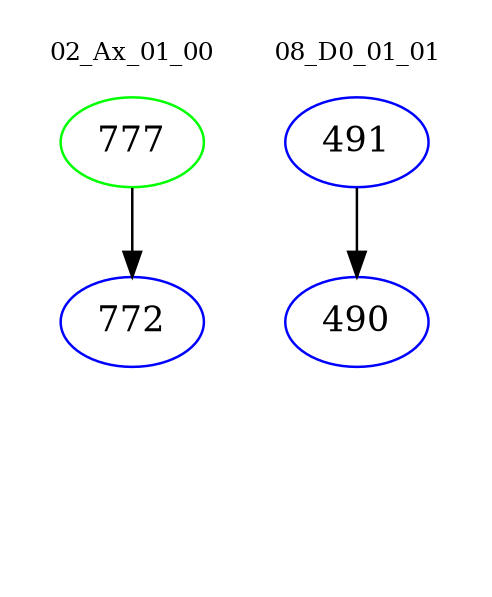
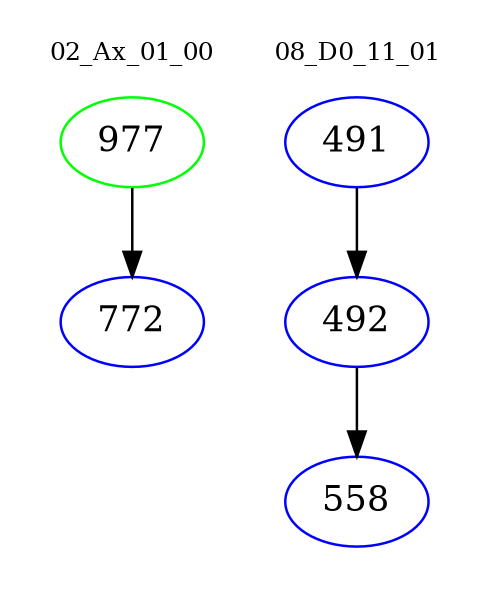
(358, 54) -> (358, 54)
(132, 142) -> (132, 142)
(357, 322) -> (357, 322)
none -> (357, 502)
